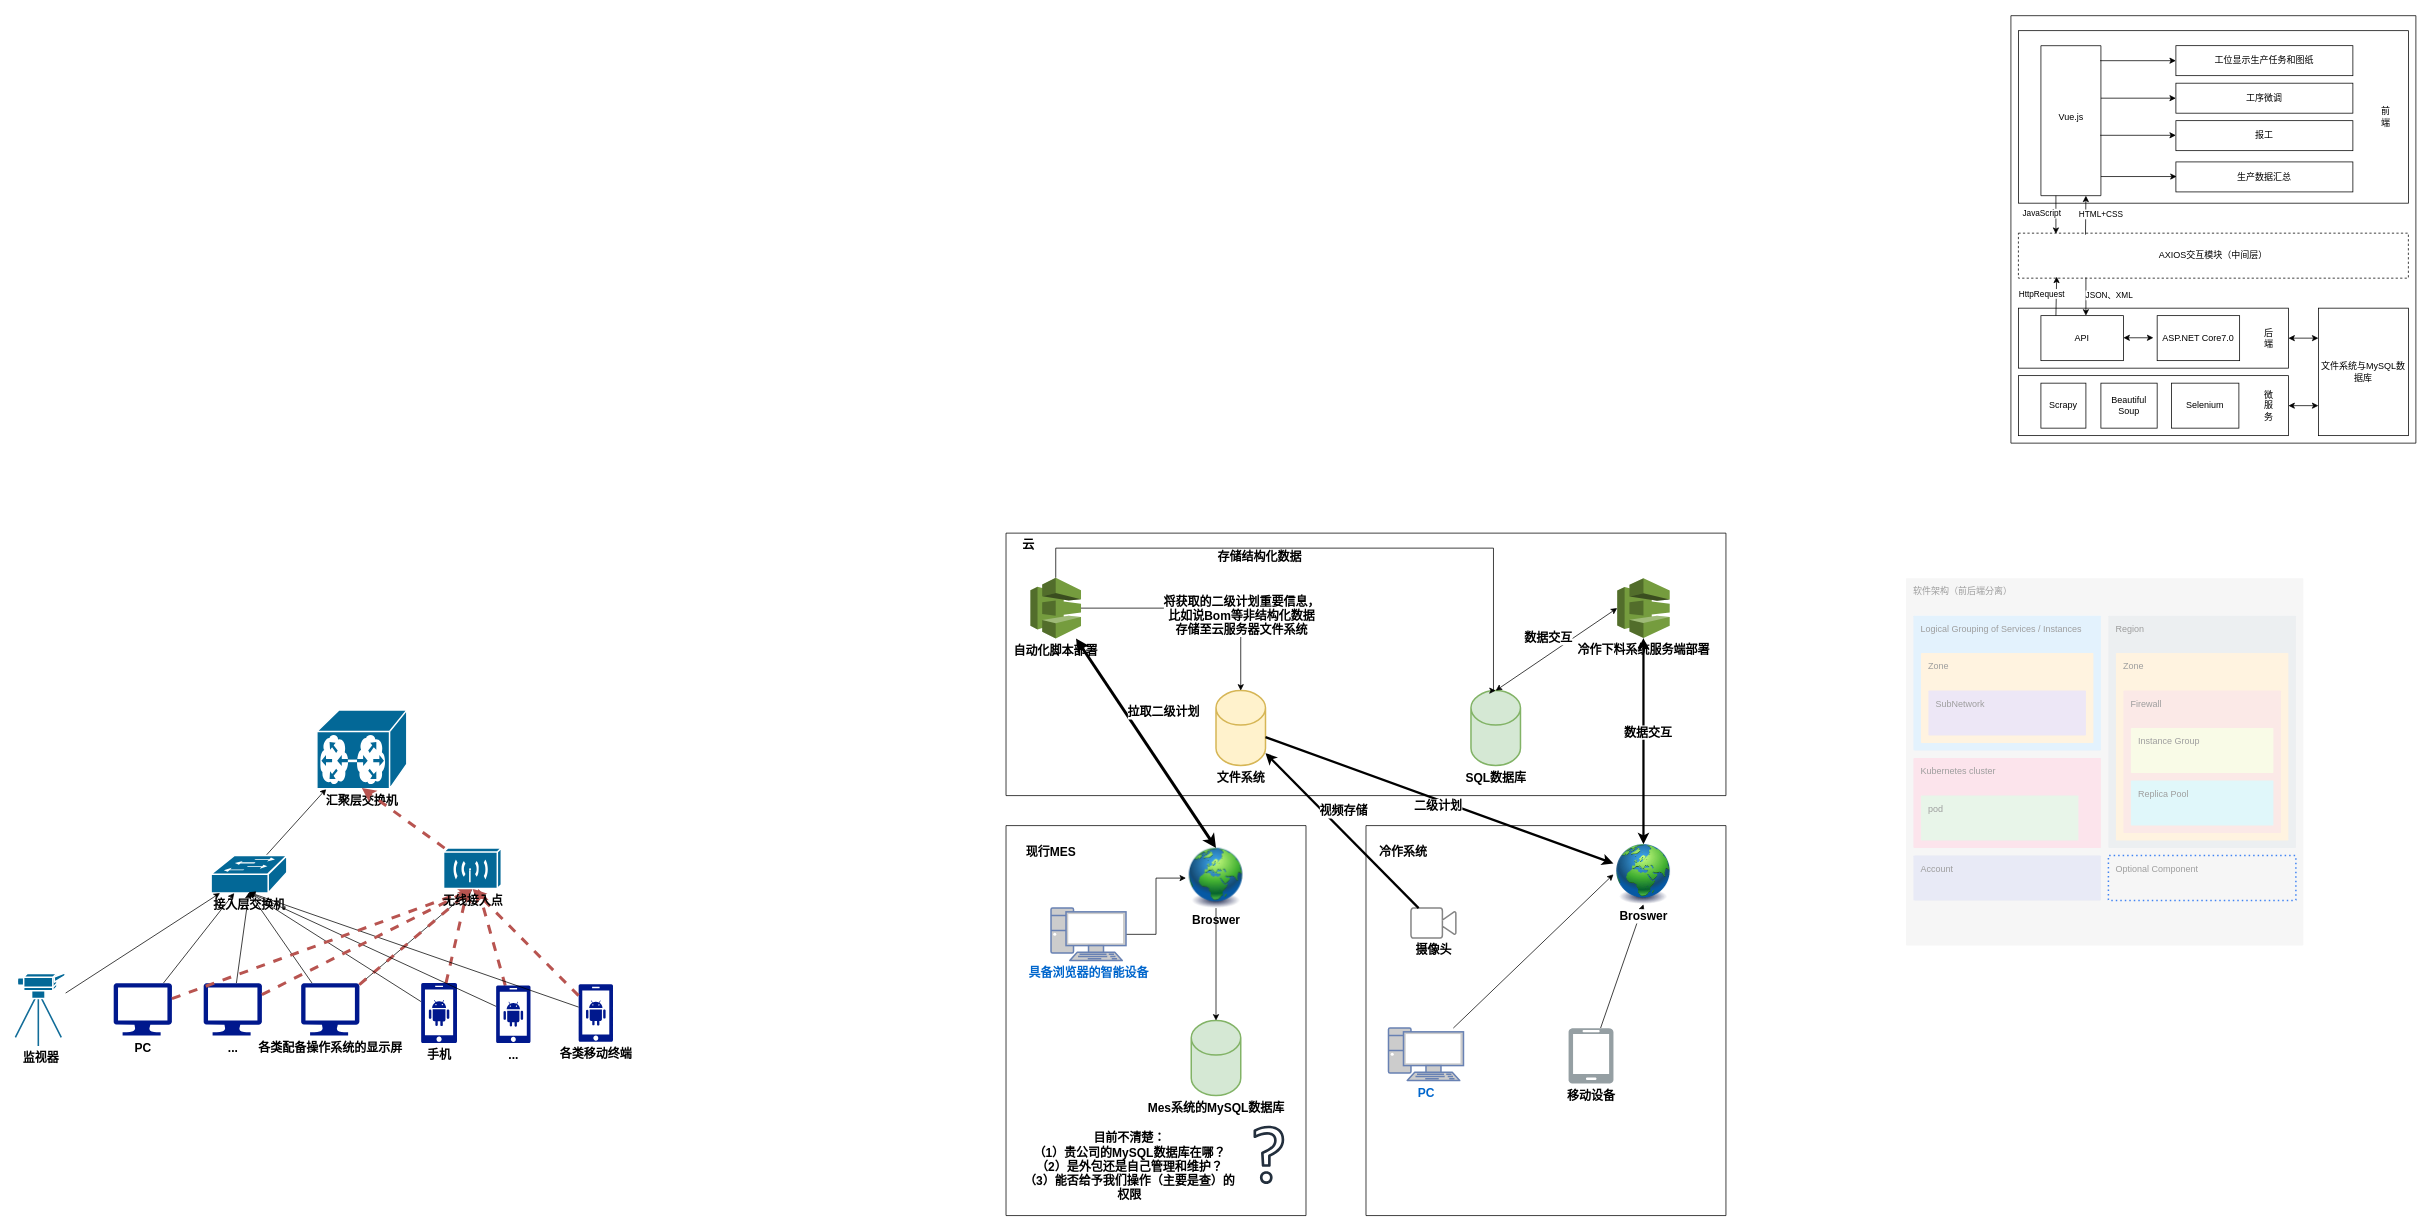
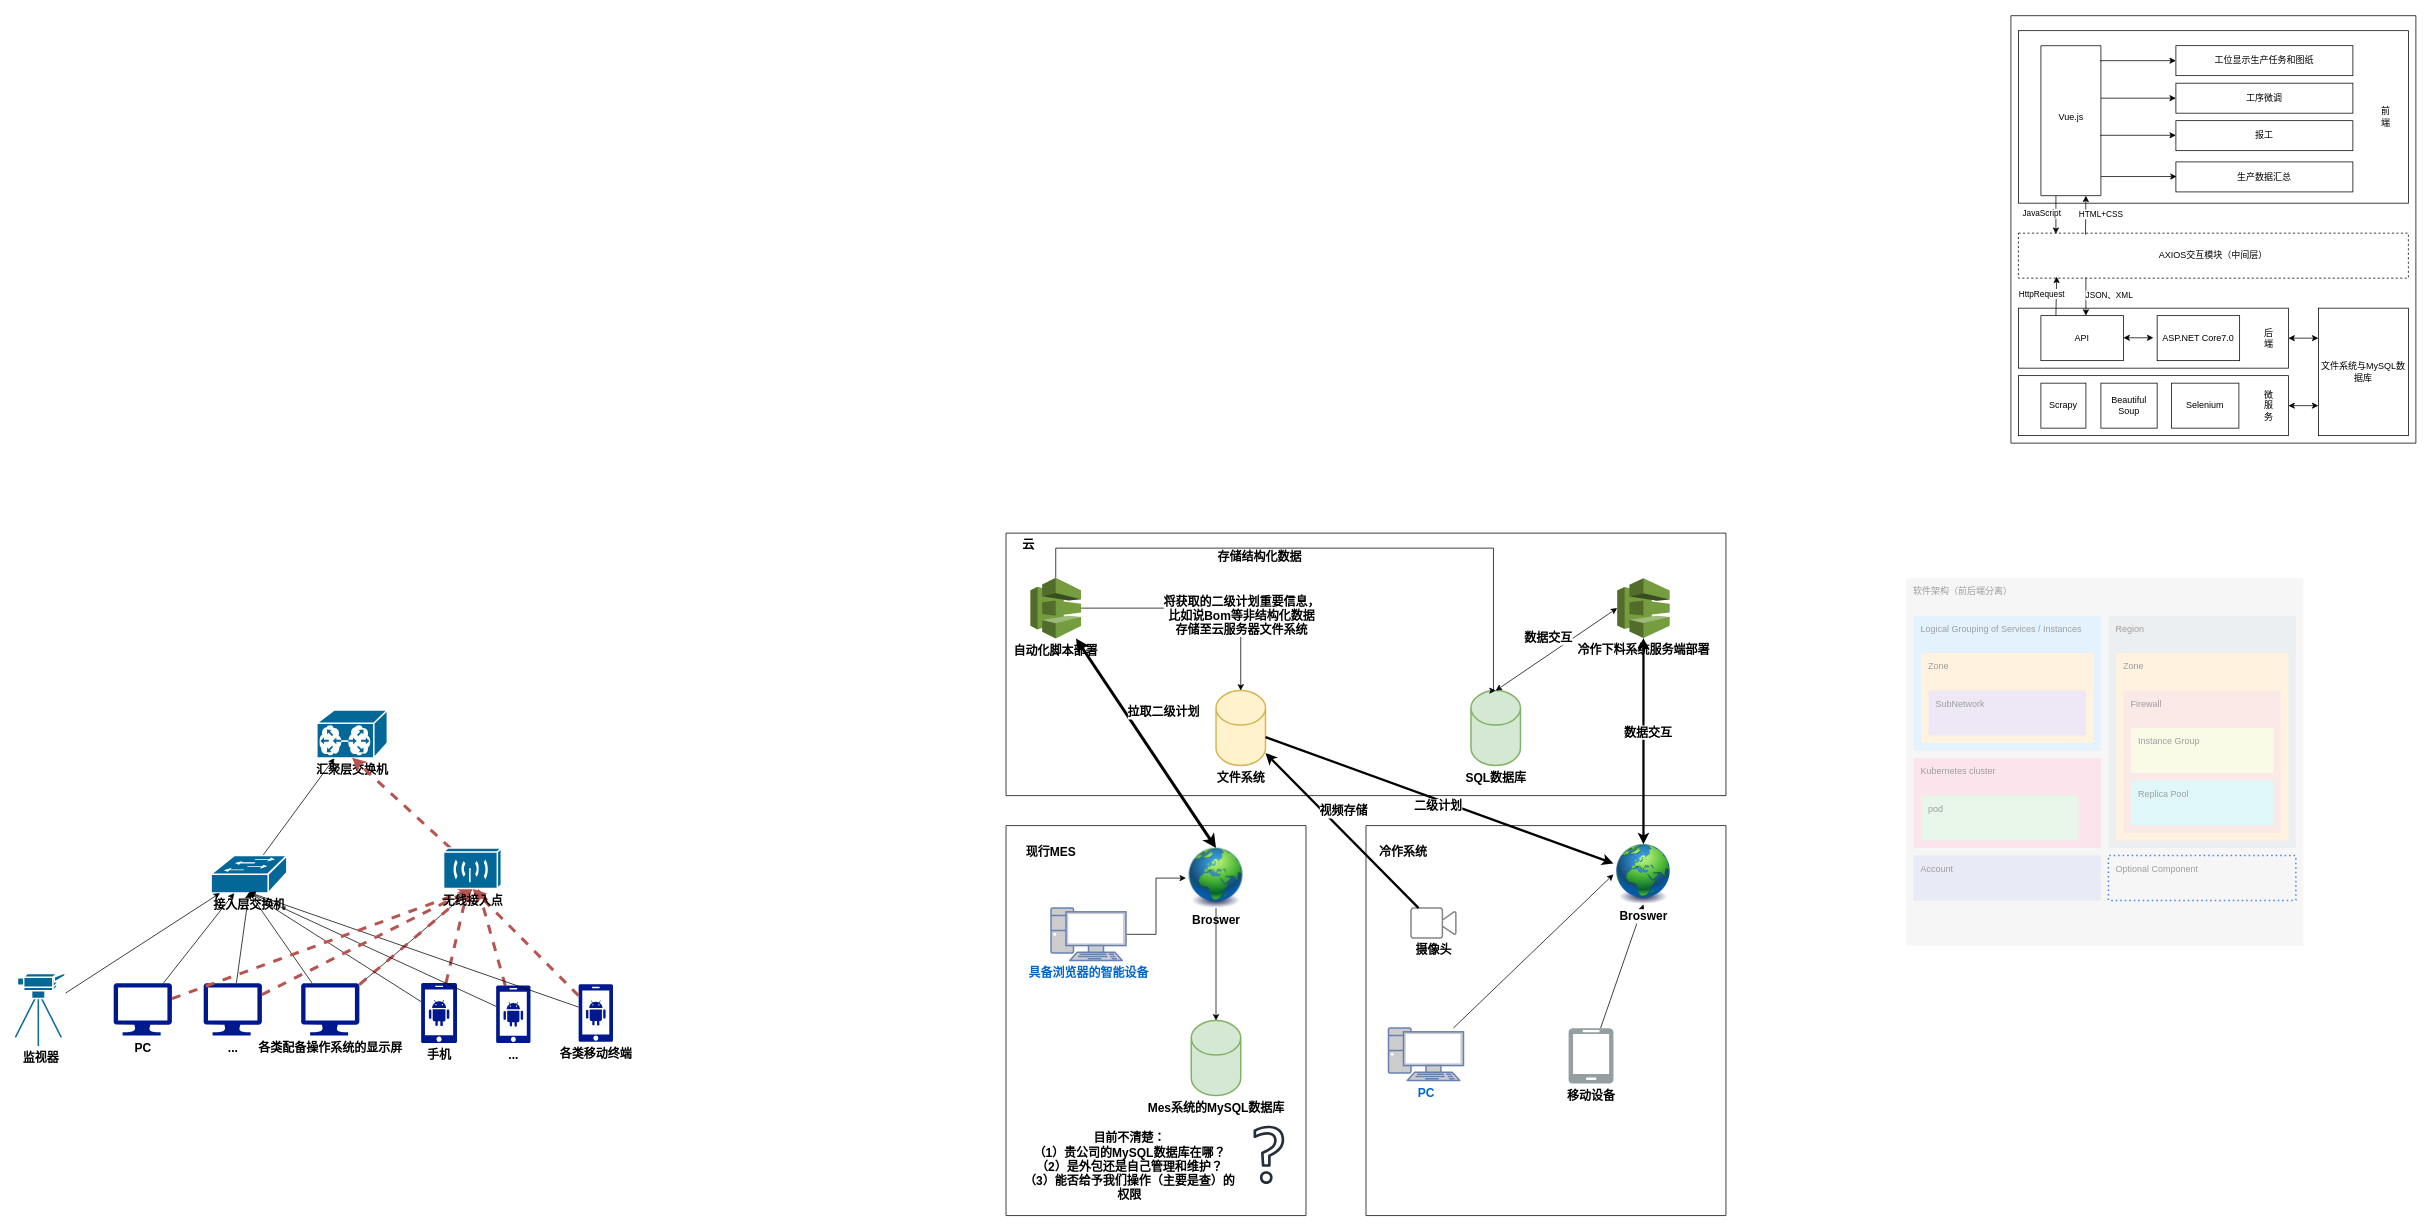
(362, 749) -> (352, 734)
